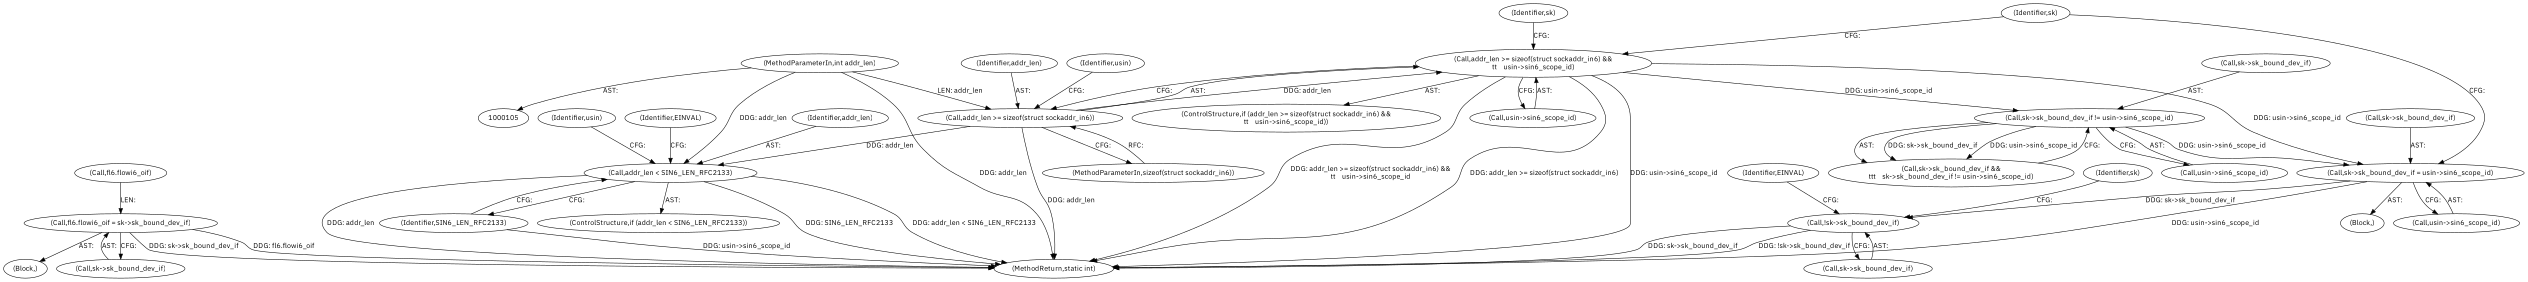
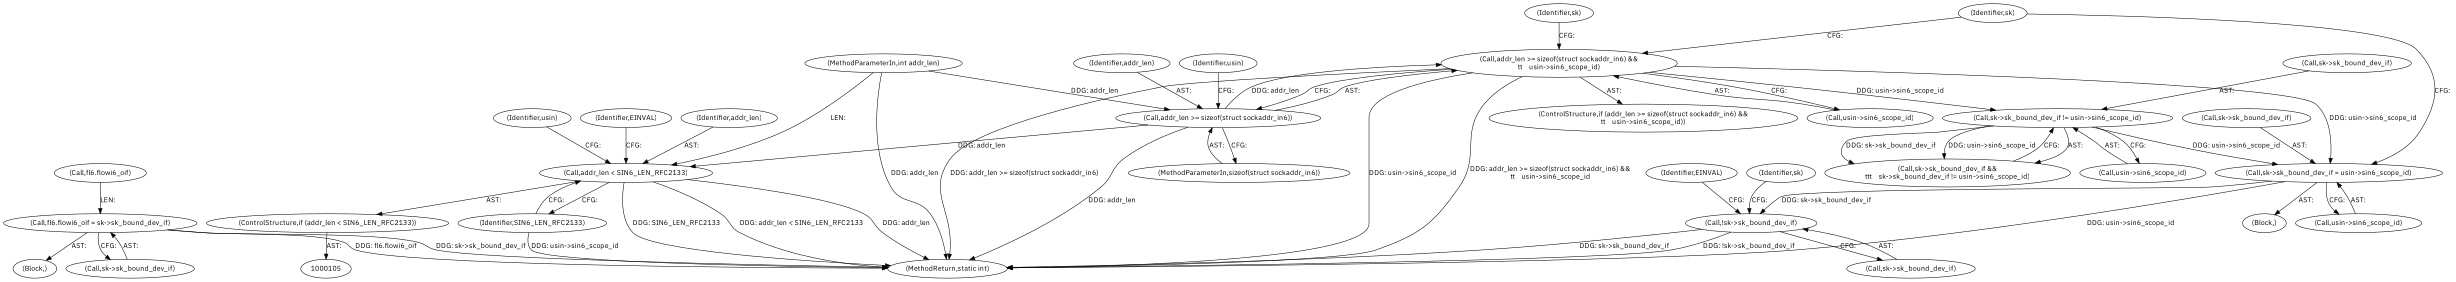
(636, 82) -> (326, 243)
(960, 91) -> (1095, 91)
(763, 118) -> (839, 118)
(1137, 146) -> (1218, 146)
